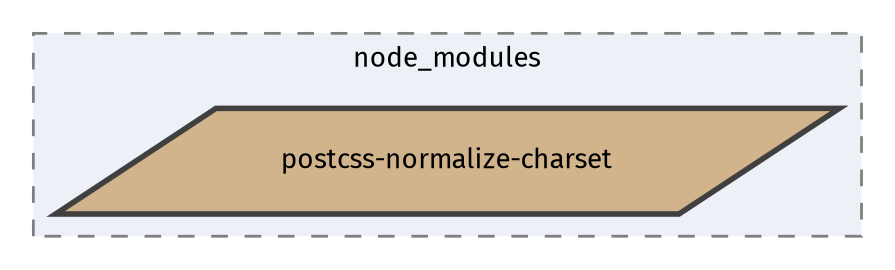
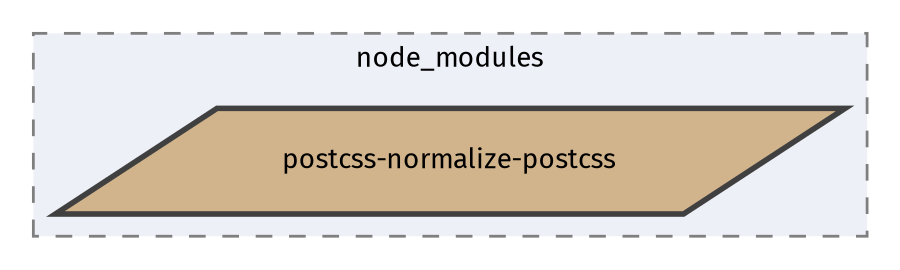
(447, 161) -> (450, 161)
